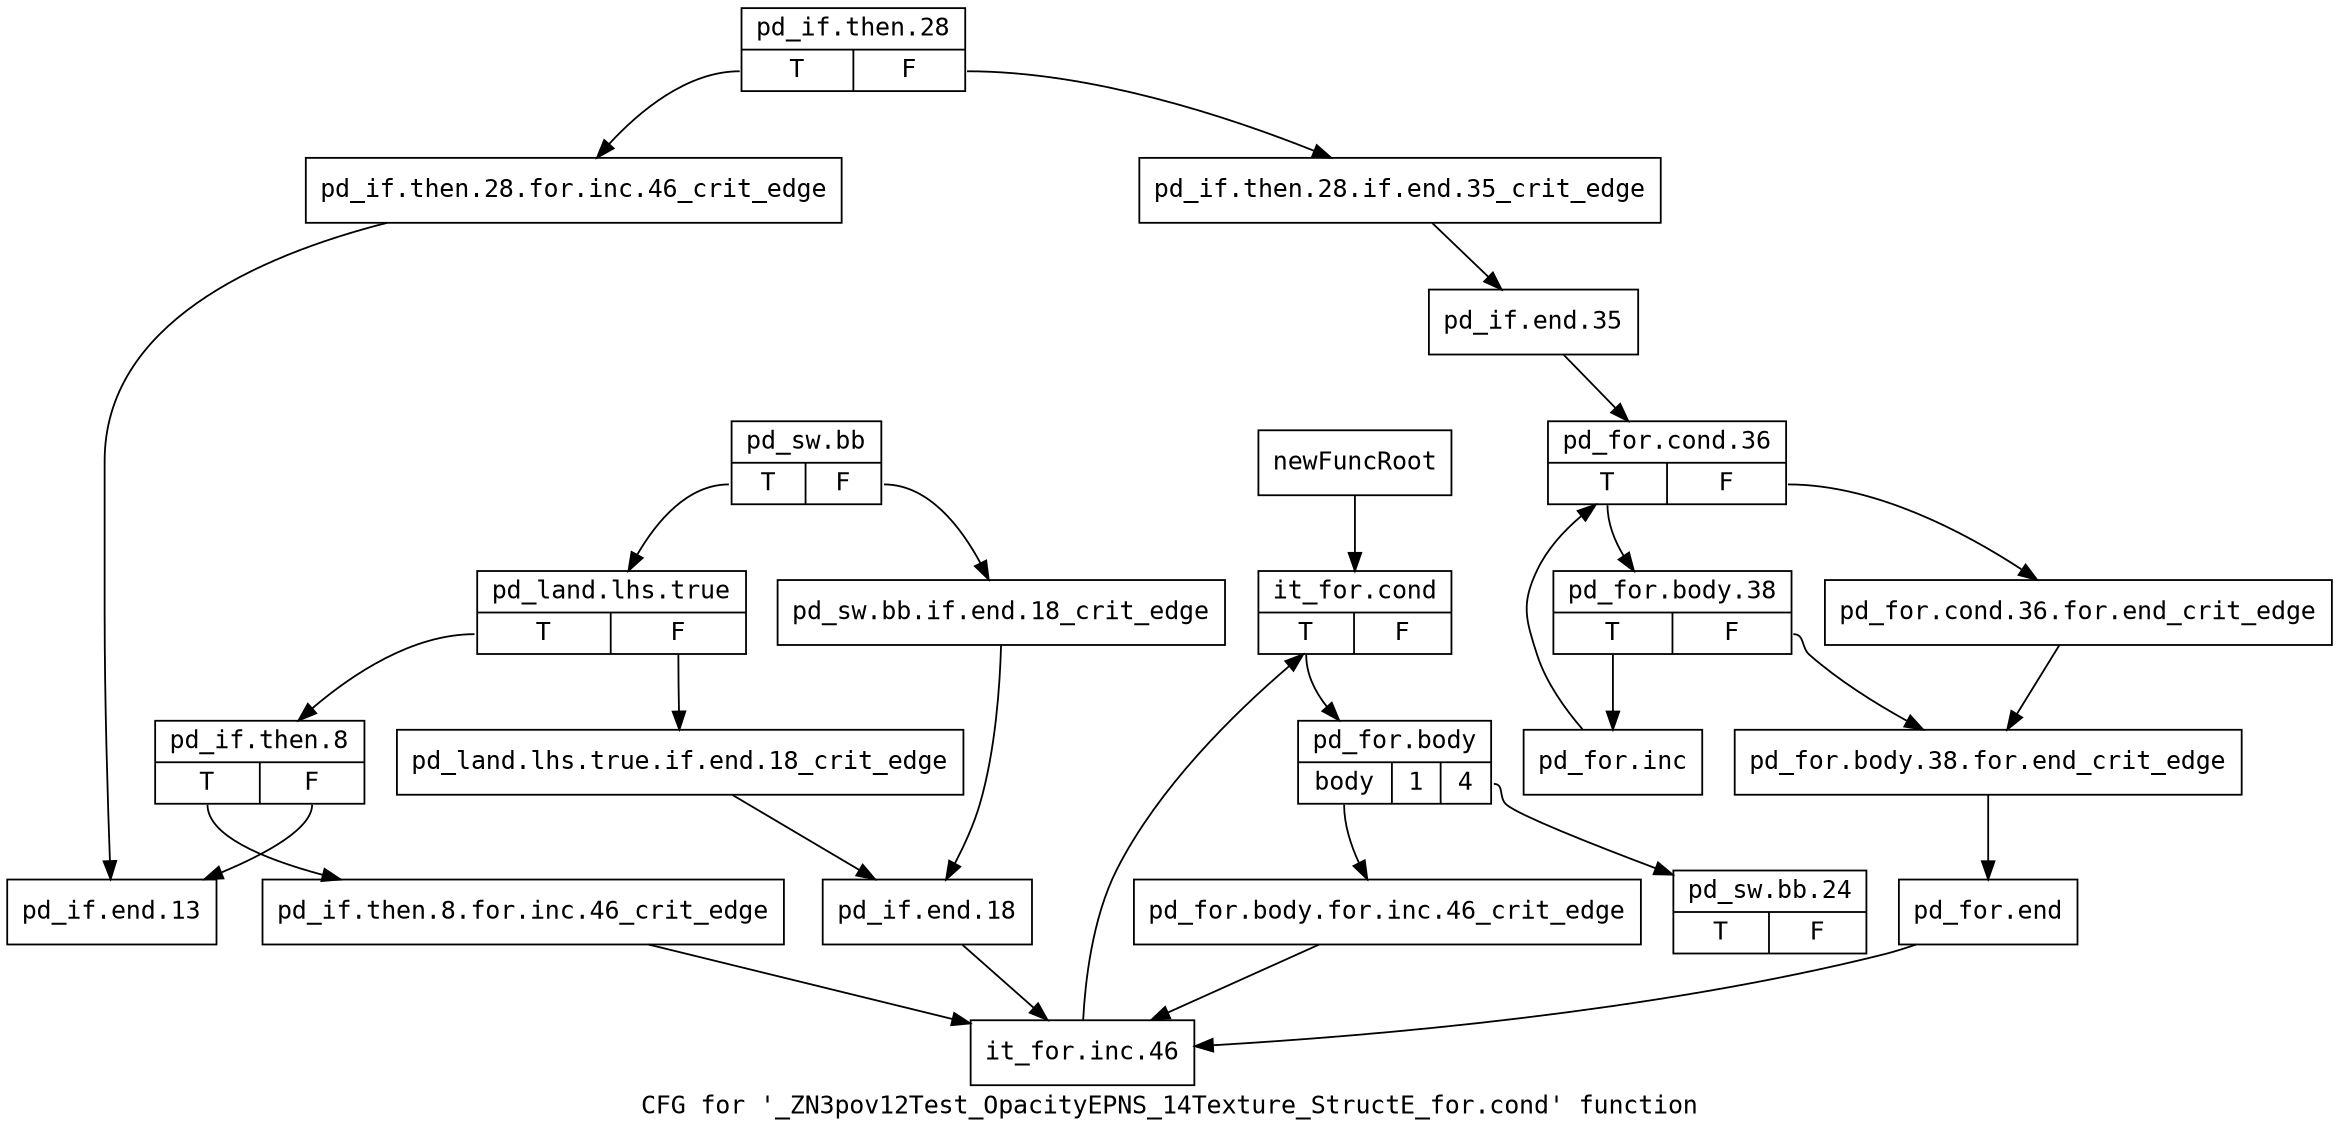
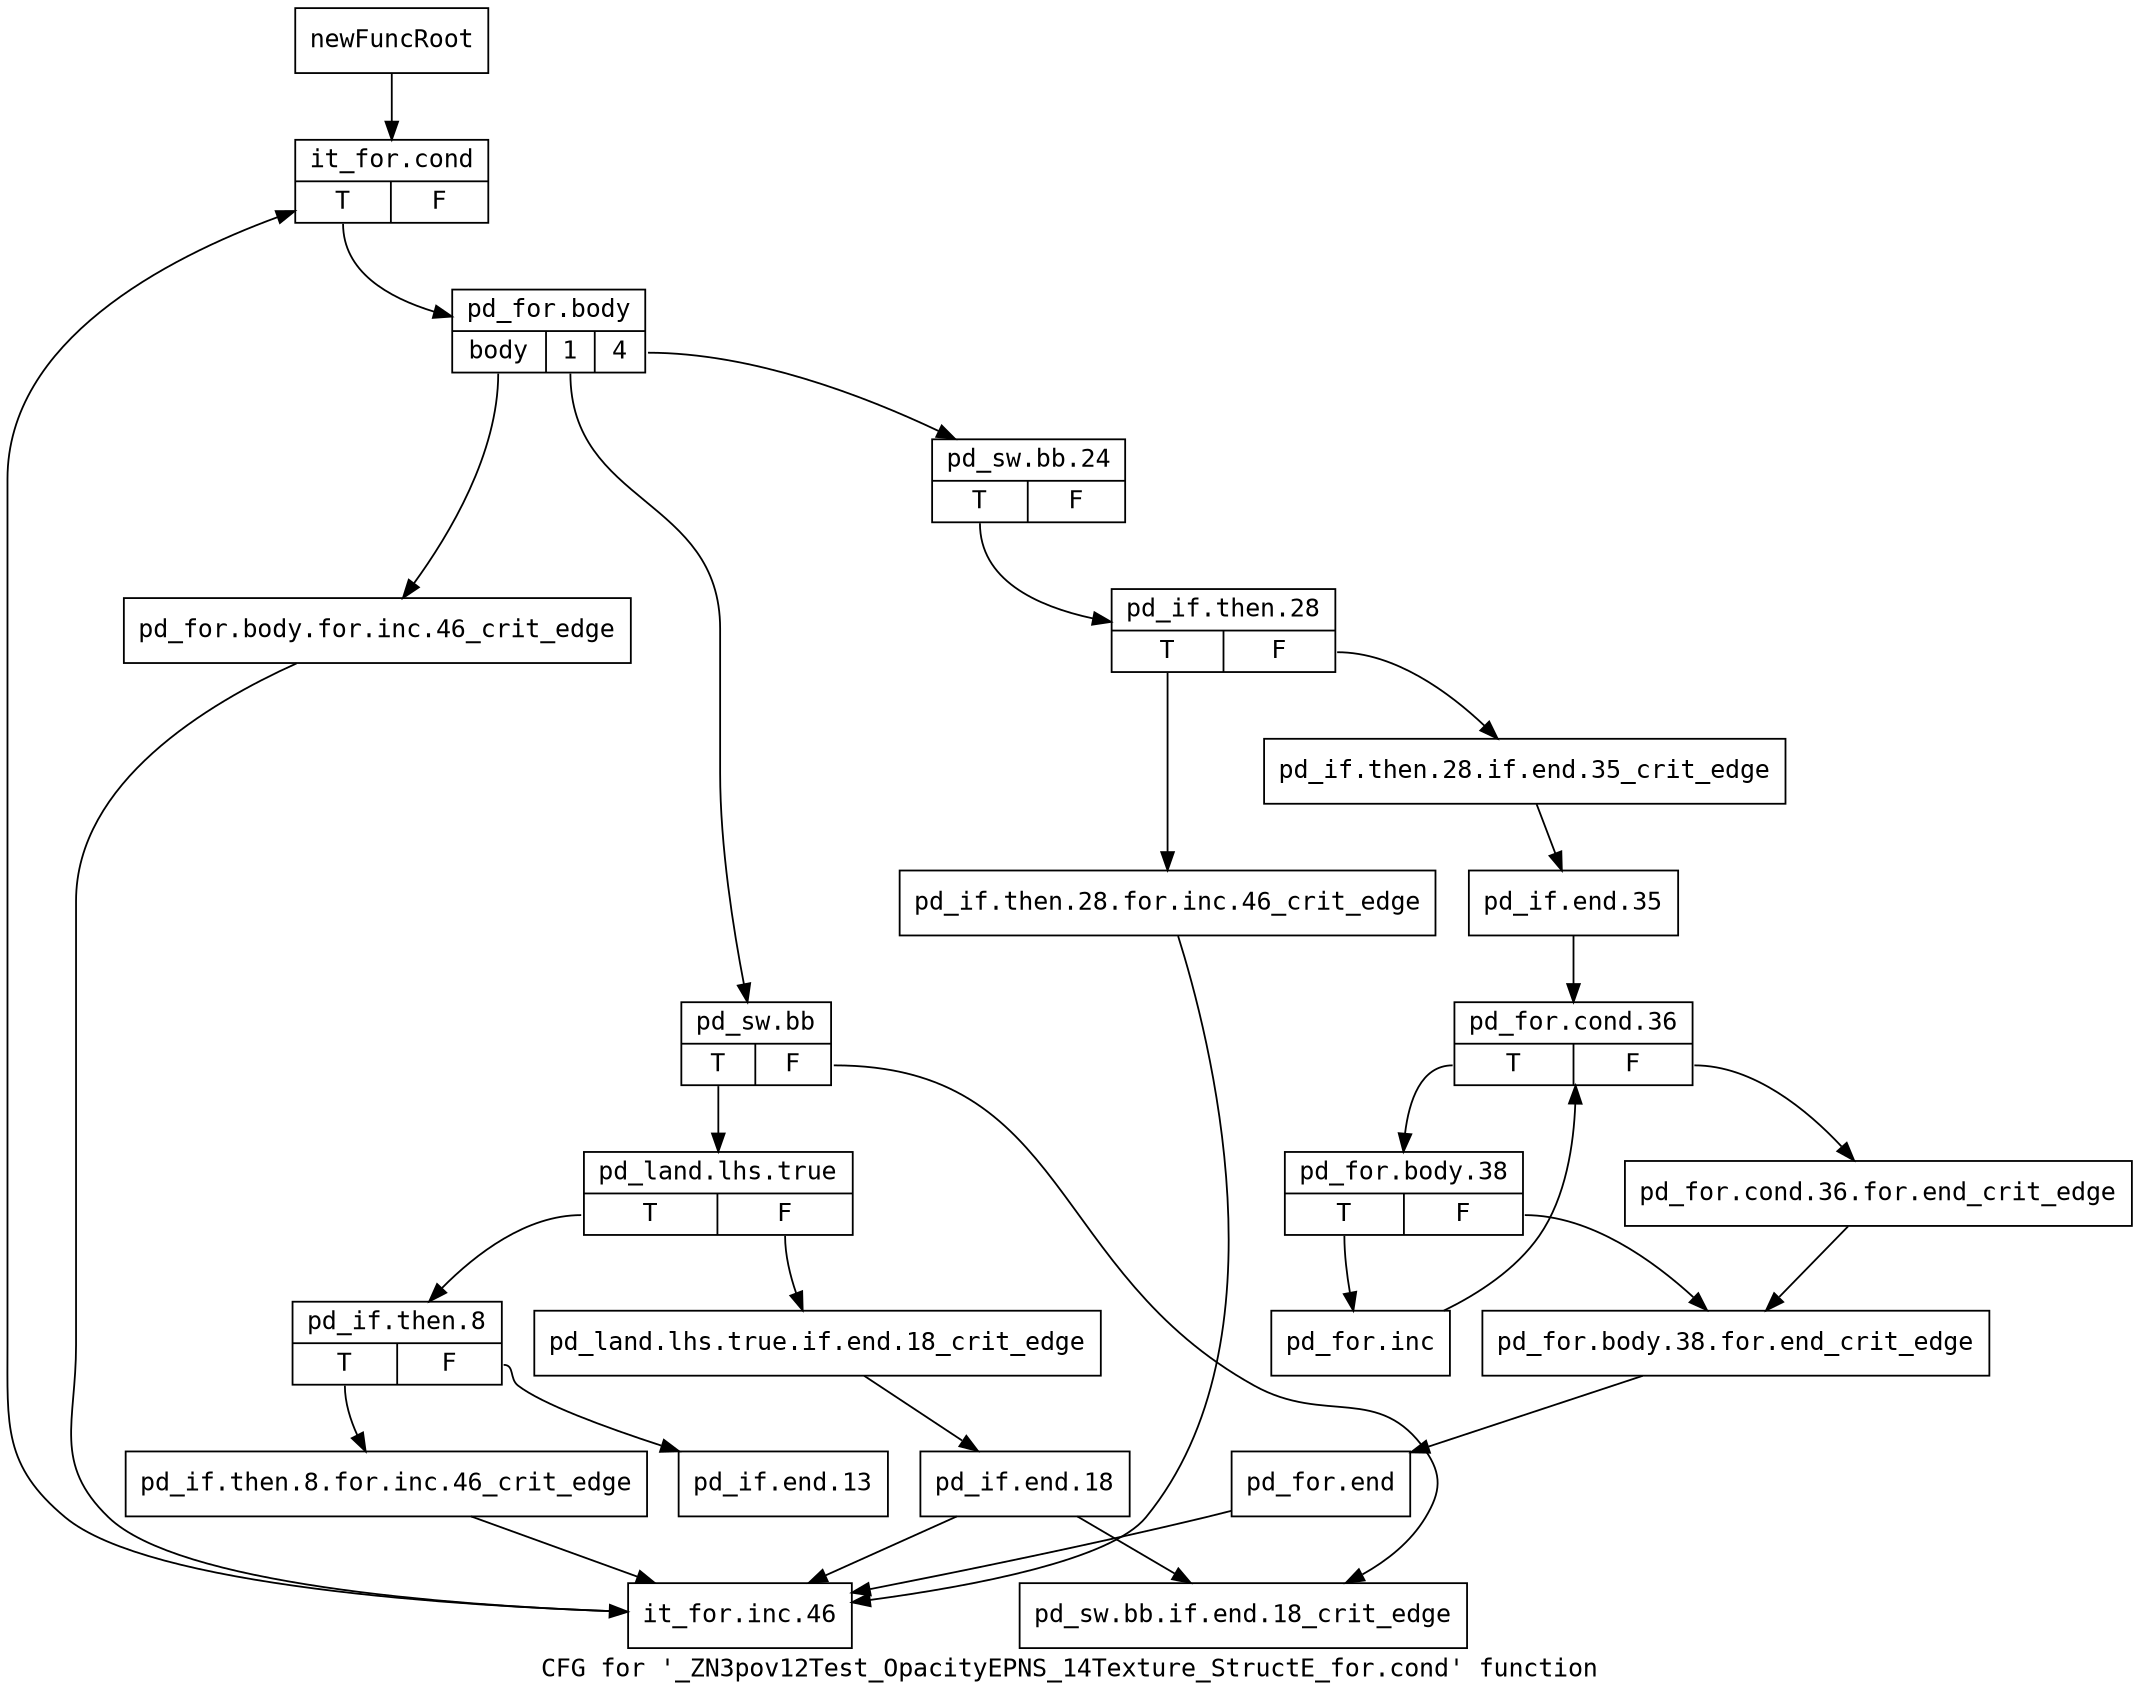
(105, 462) -> (1212, 1377)
none -> (1019, 590)
none -> (720, 653)
(990, 757) -> (1128, 1546)
